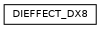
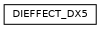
(50, 14) -> (50, 14)
